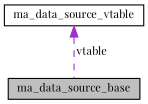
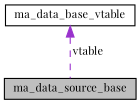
(74, 15) -> (70, 15)
